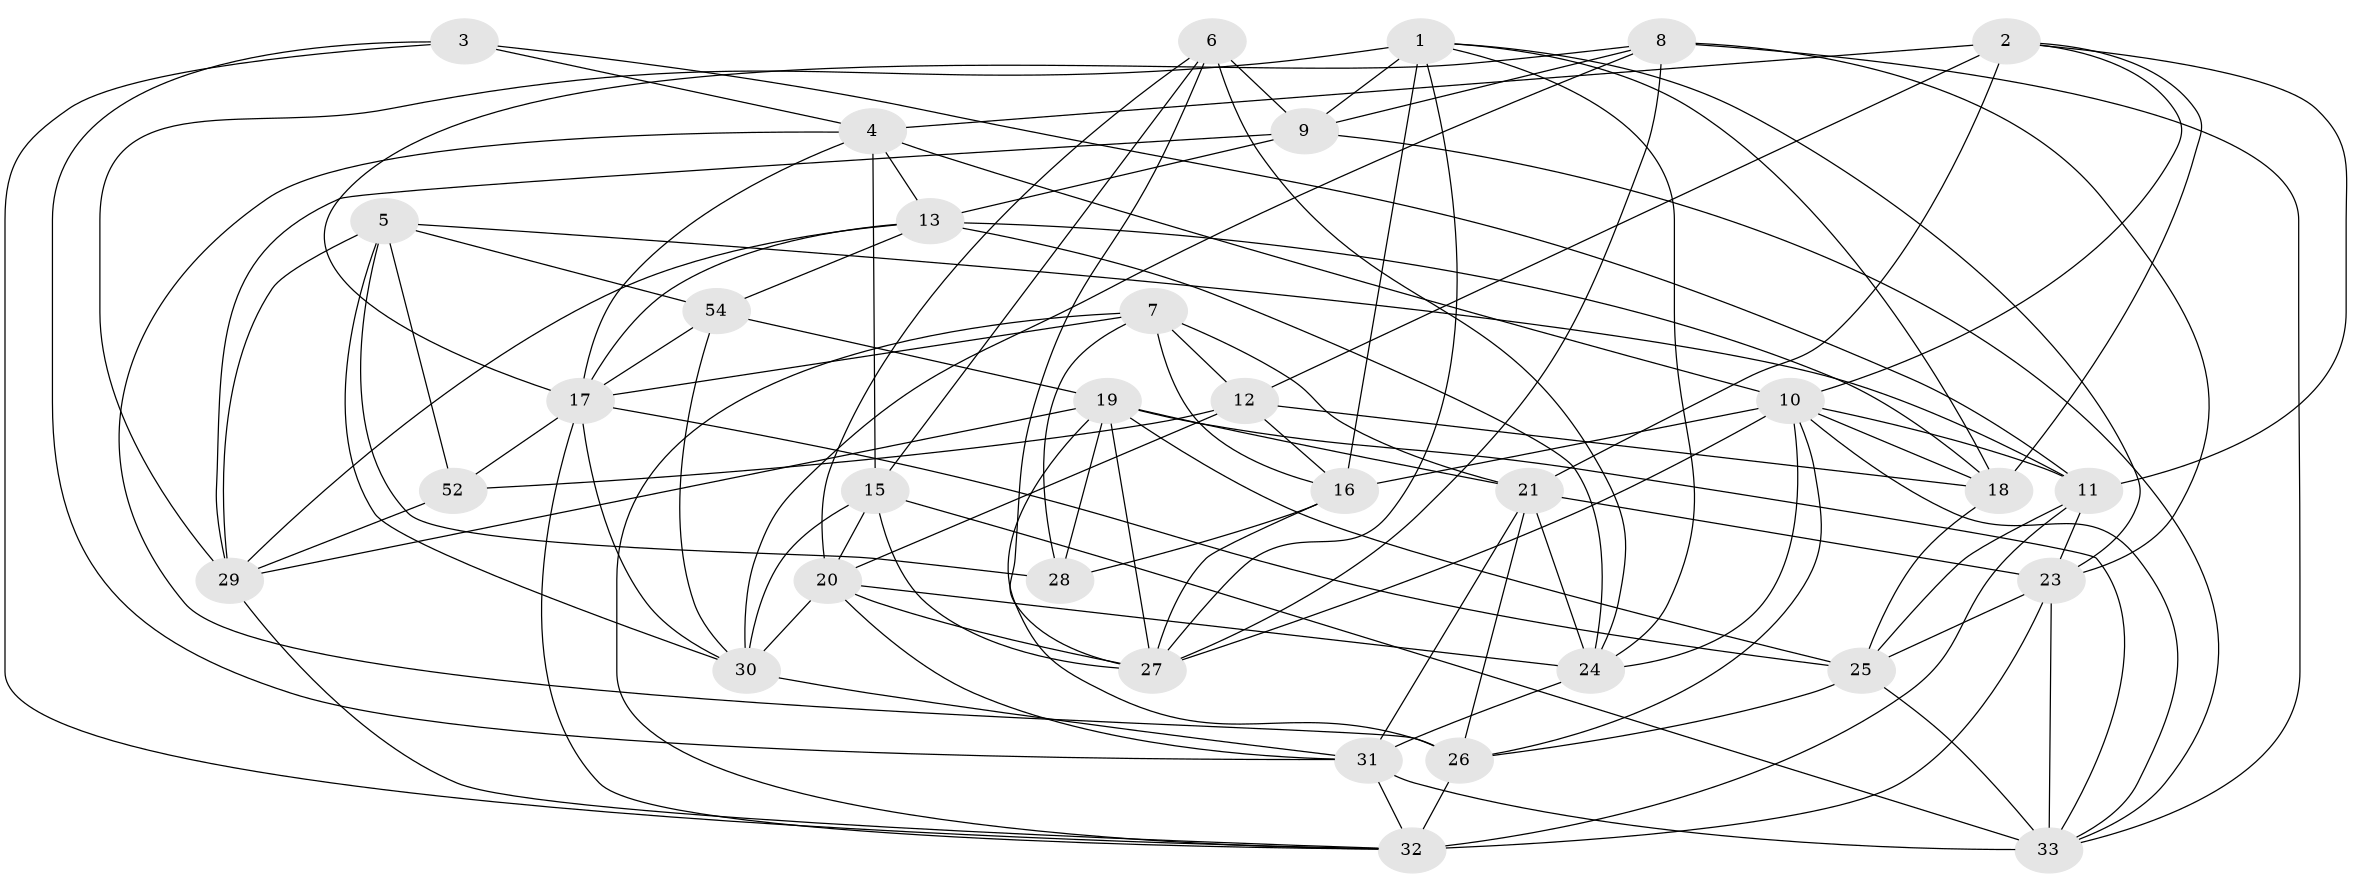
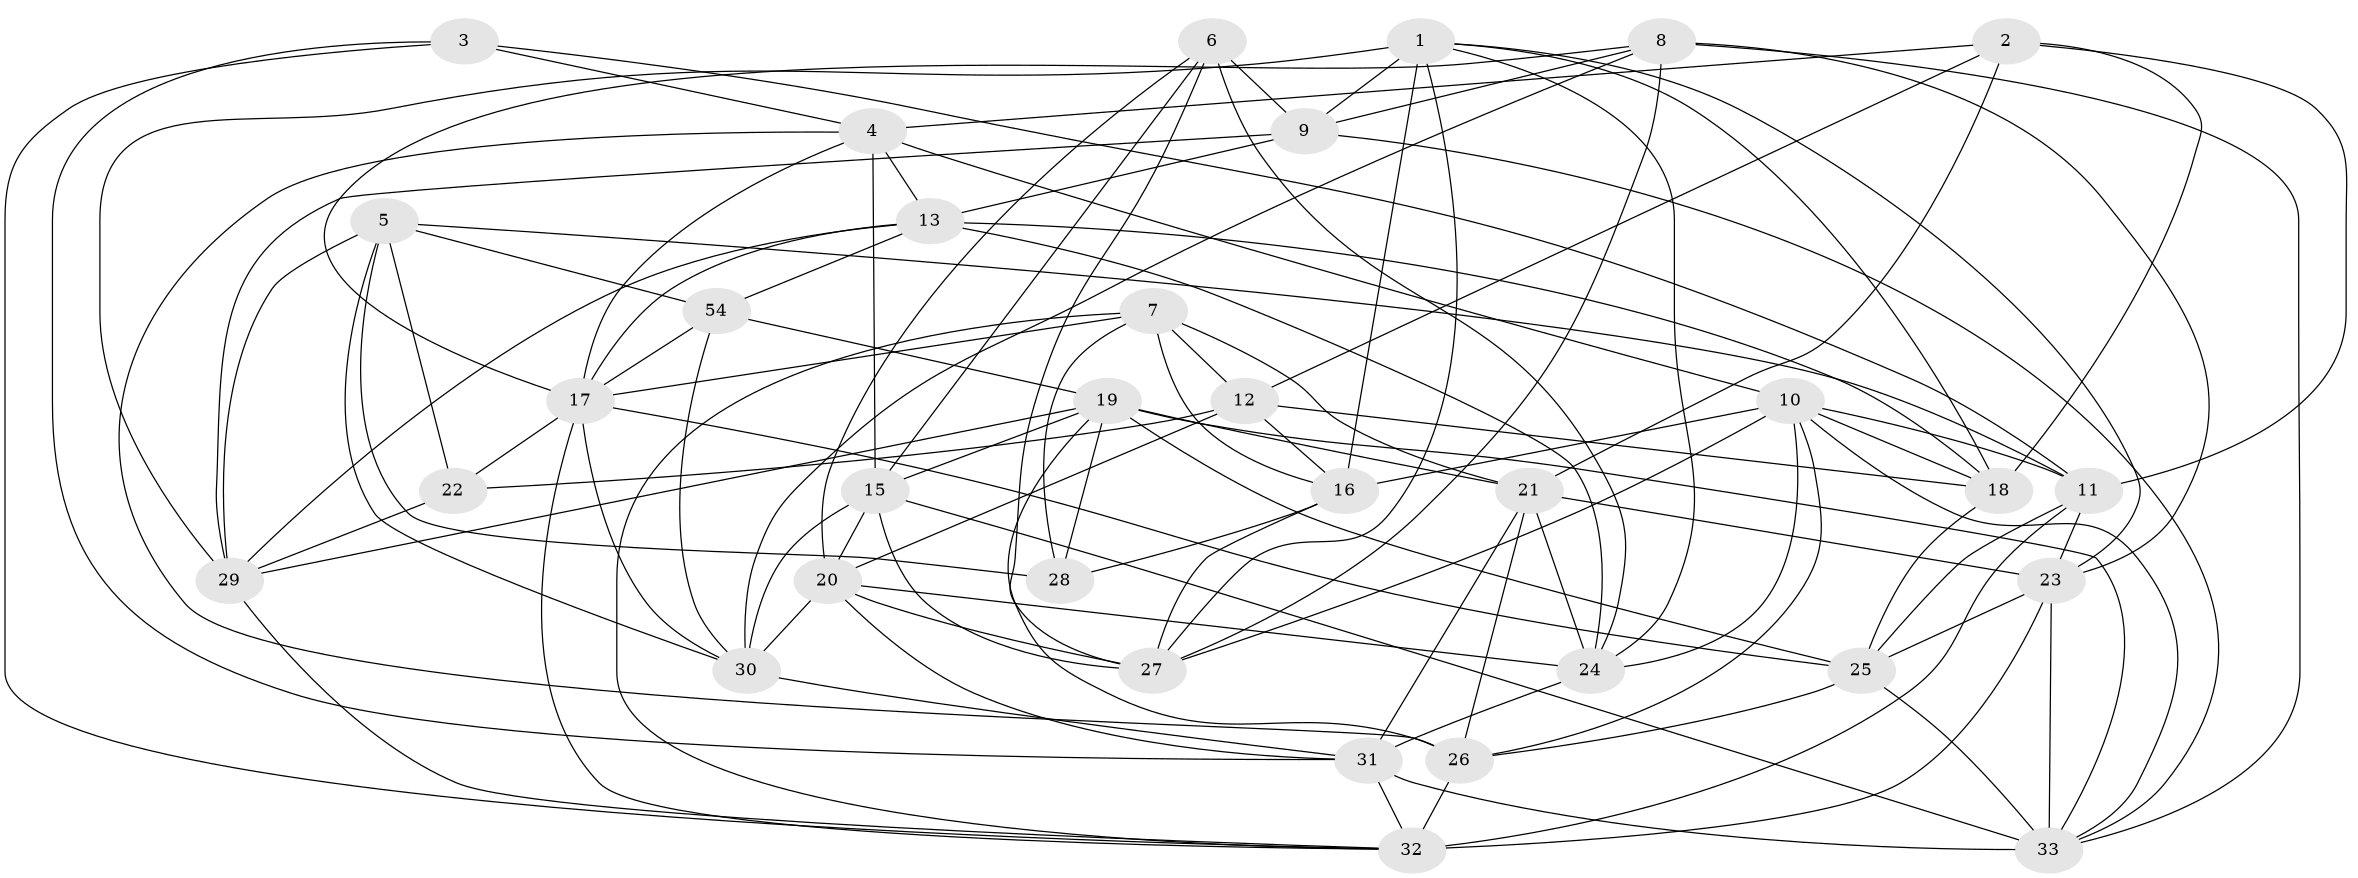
(2100, 244) -> none
(453, 491) -> (453, 491)
(1130, 536) -> (961, 458)
